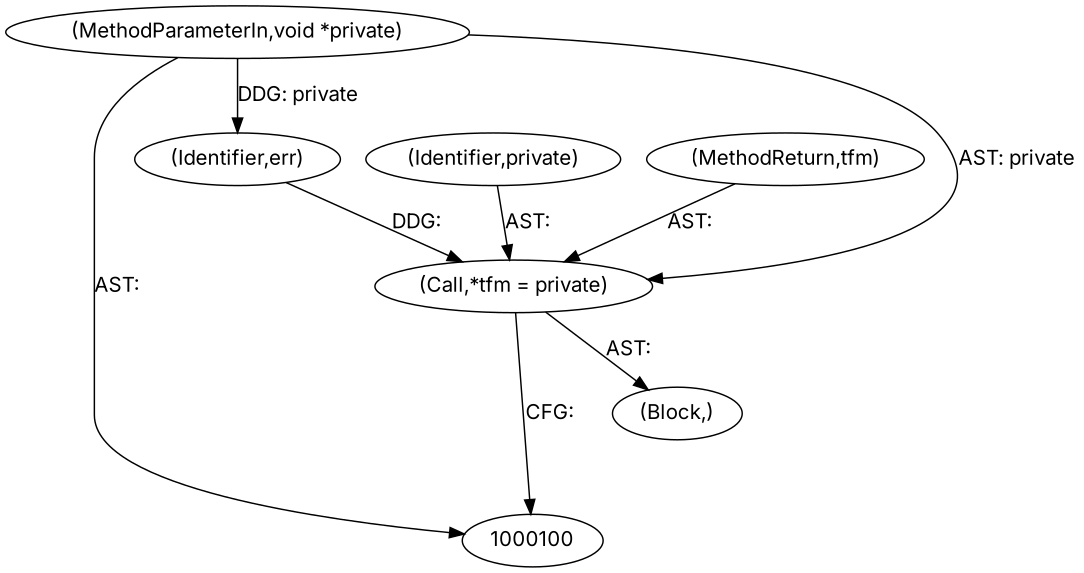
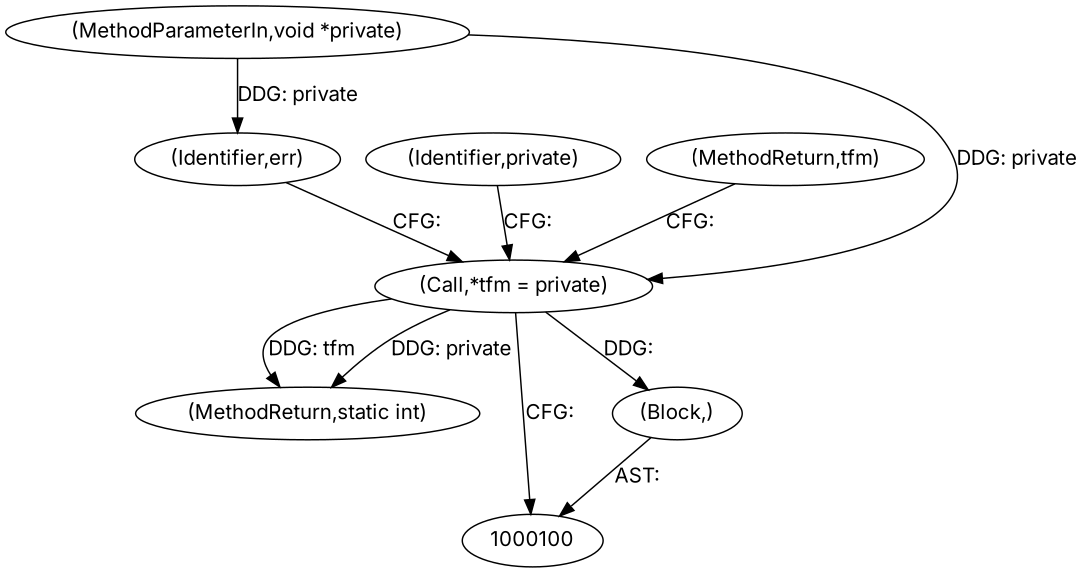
(1017, 159) -> (1017, 159)
(419, 223) -> (419, 223)
(531, 223) -> (531, 223)
(693, 223) -> (693, 223)
(631, 350) -> (631, 350)
(94, 413) -> (611, 472)
none -> (308, 413)
